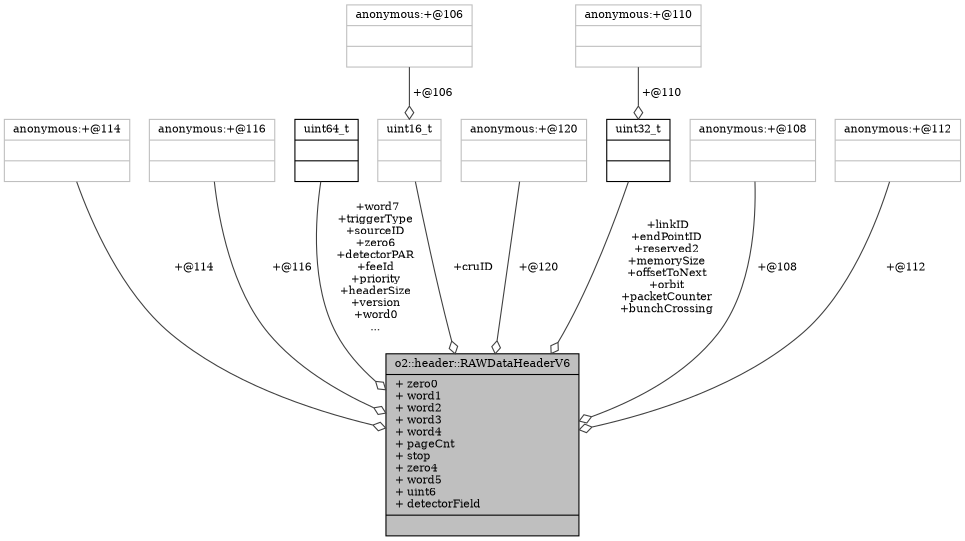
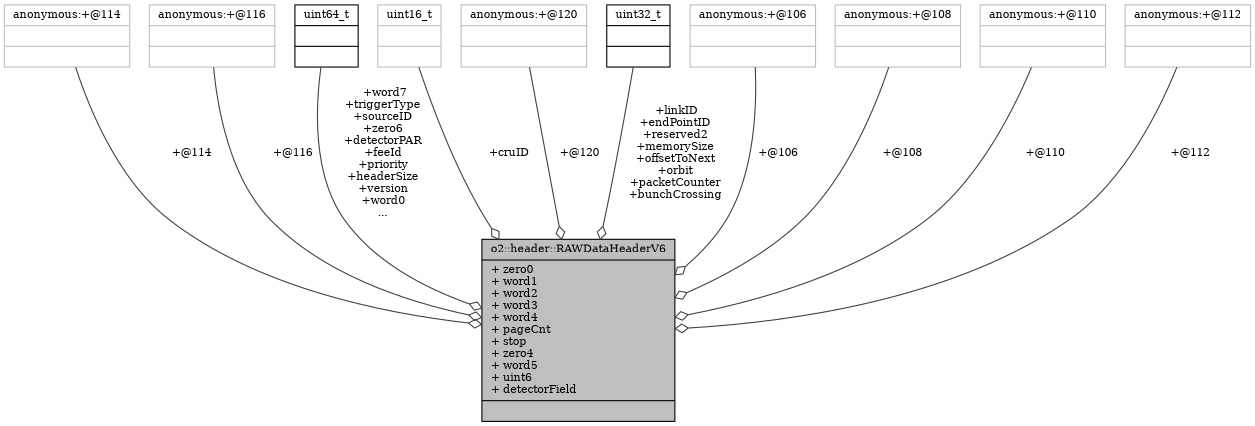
(409, 86) -> (745, 176)
(638, 86) -> (897, 240)
